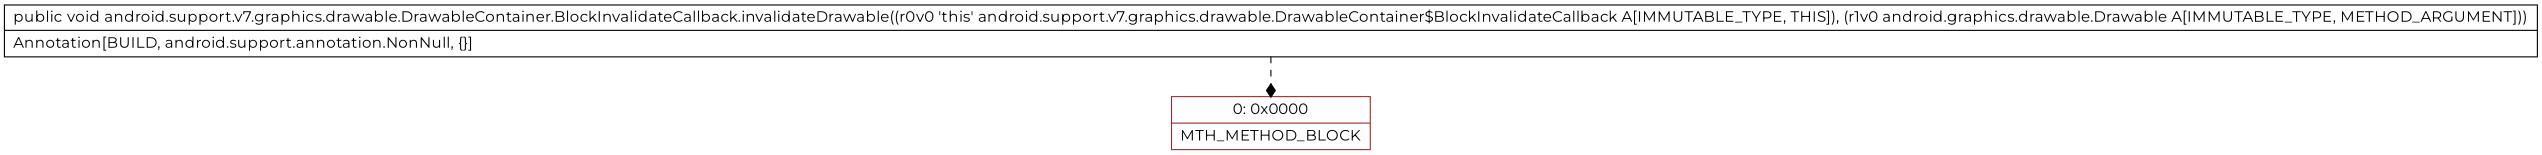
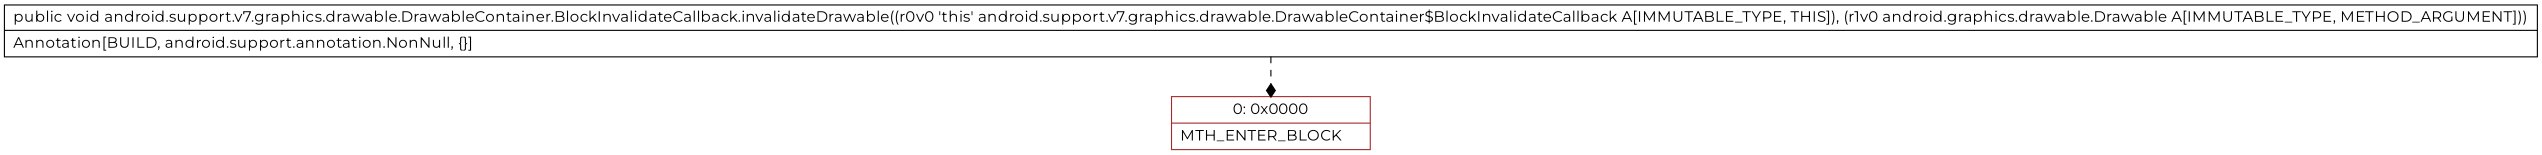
(1271, 136) -> (1262, 136)
